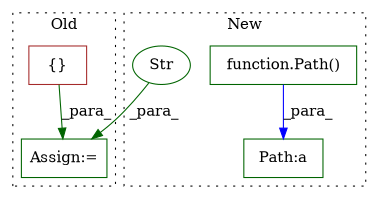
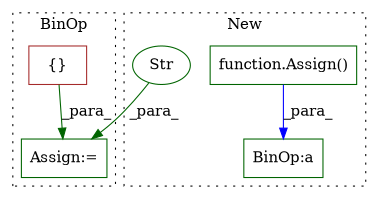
(64, 25) -> (64, 25)
(283, 65) -> (283, 65)
(283, 158) -> (283, 158)
